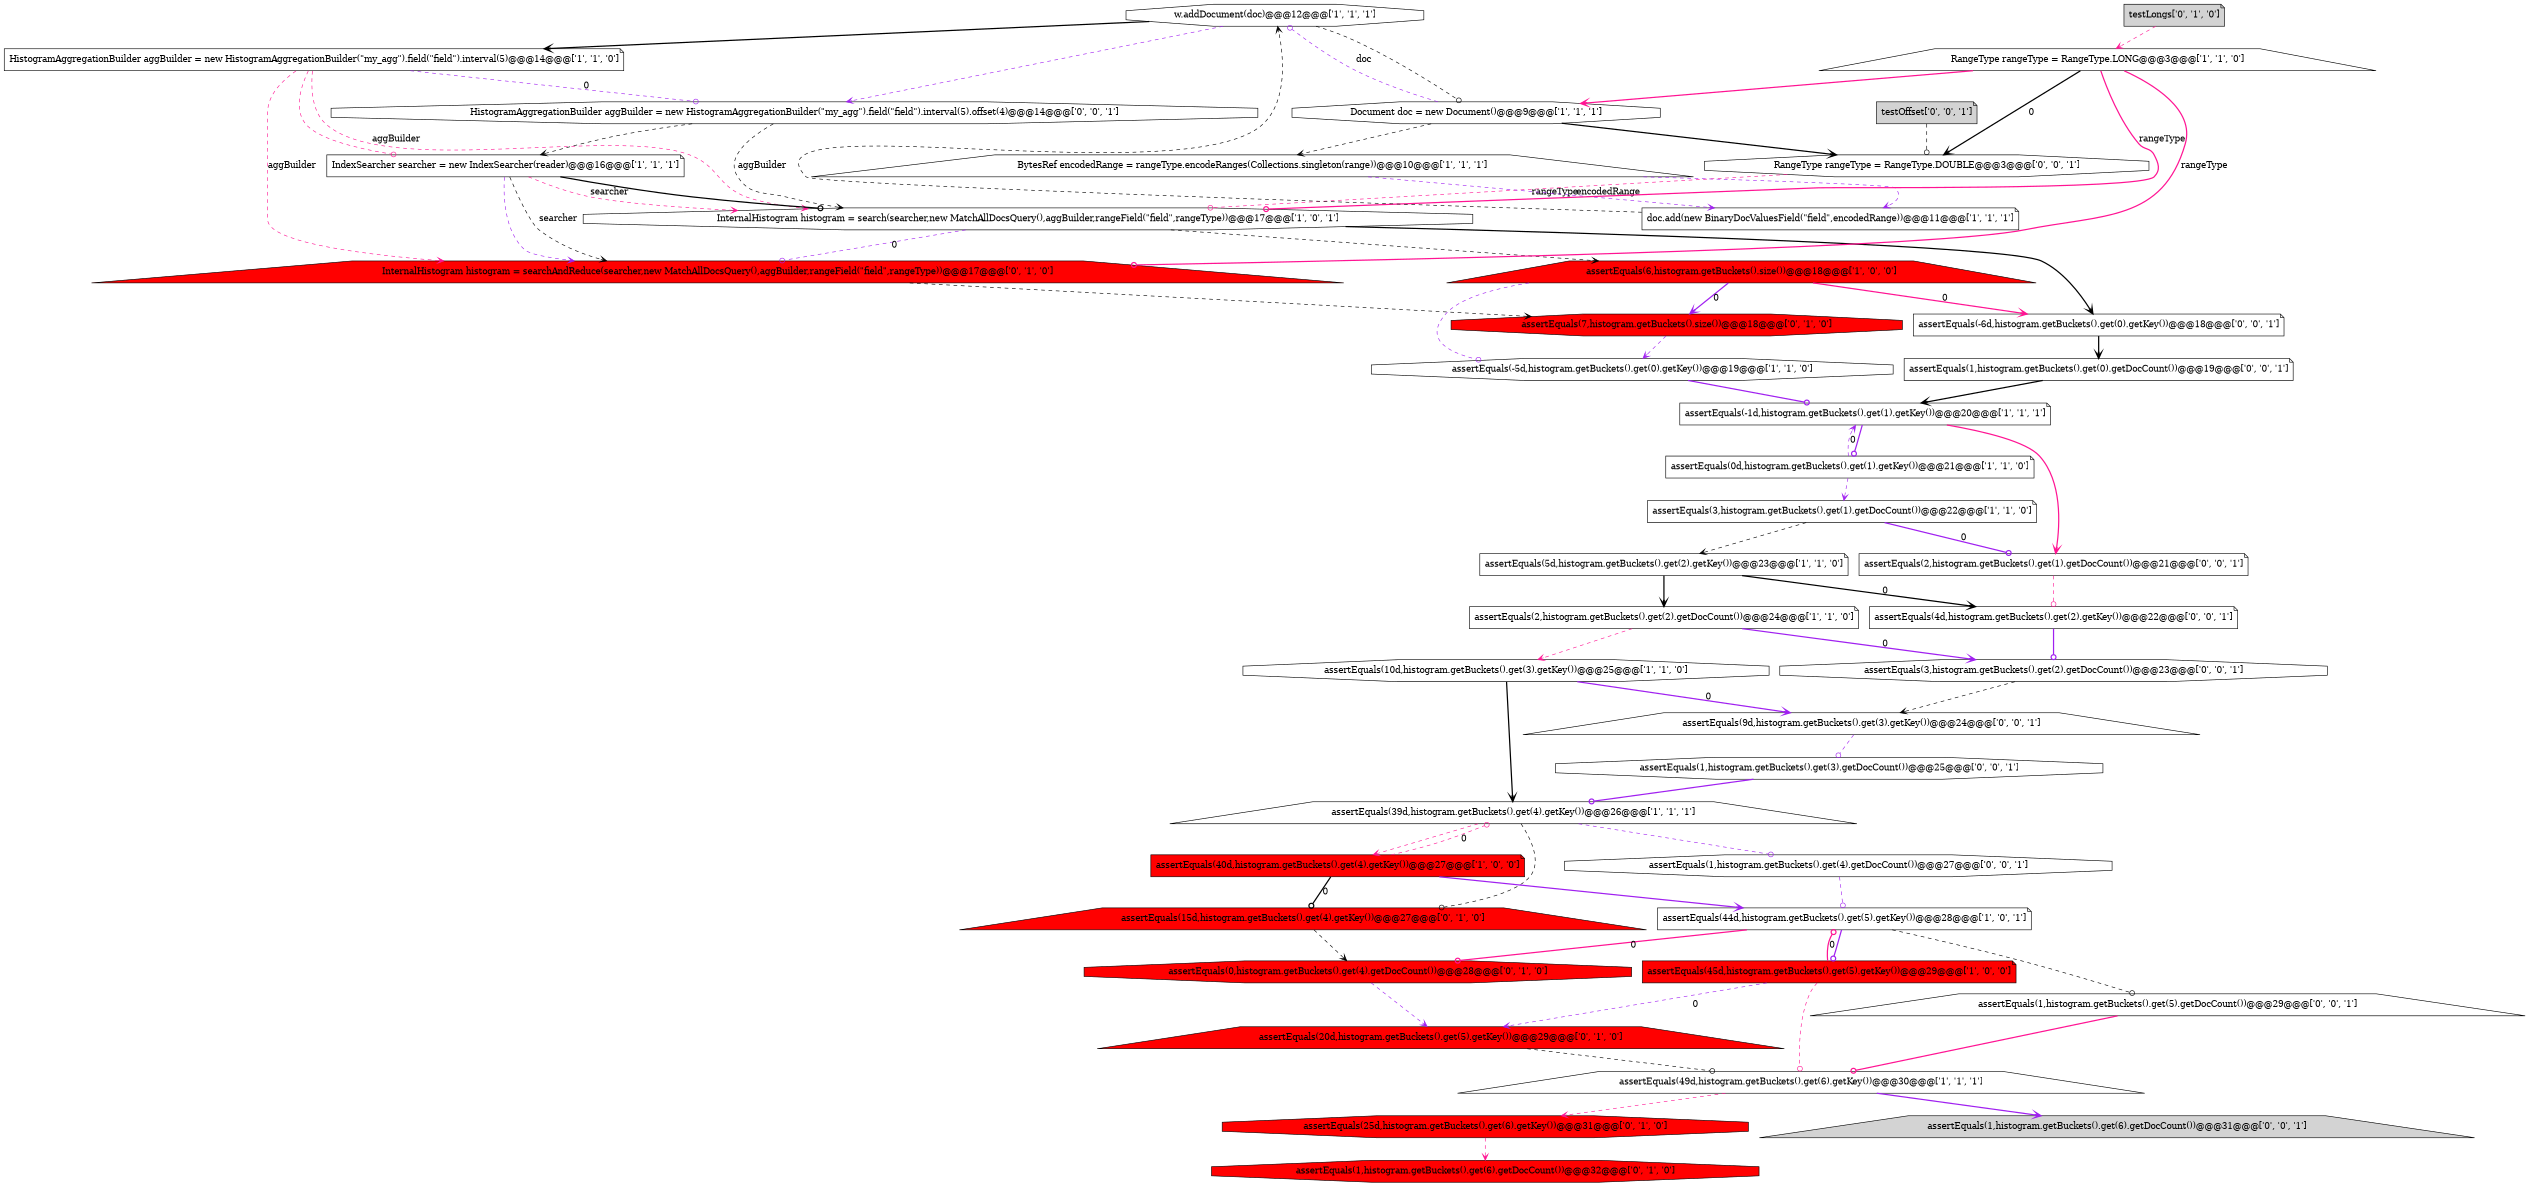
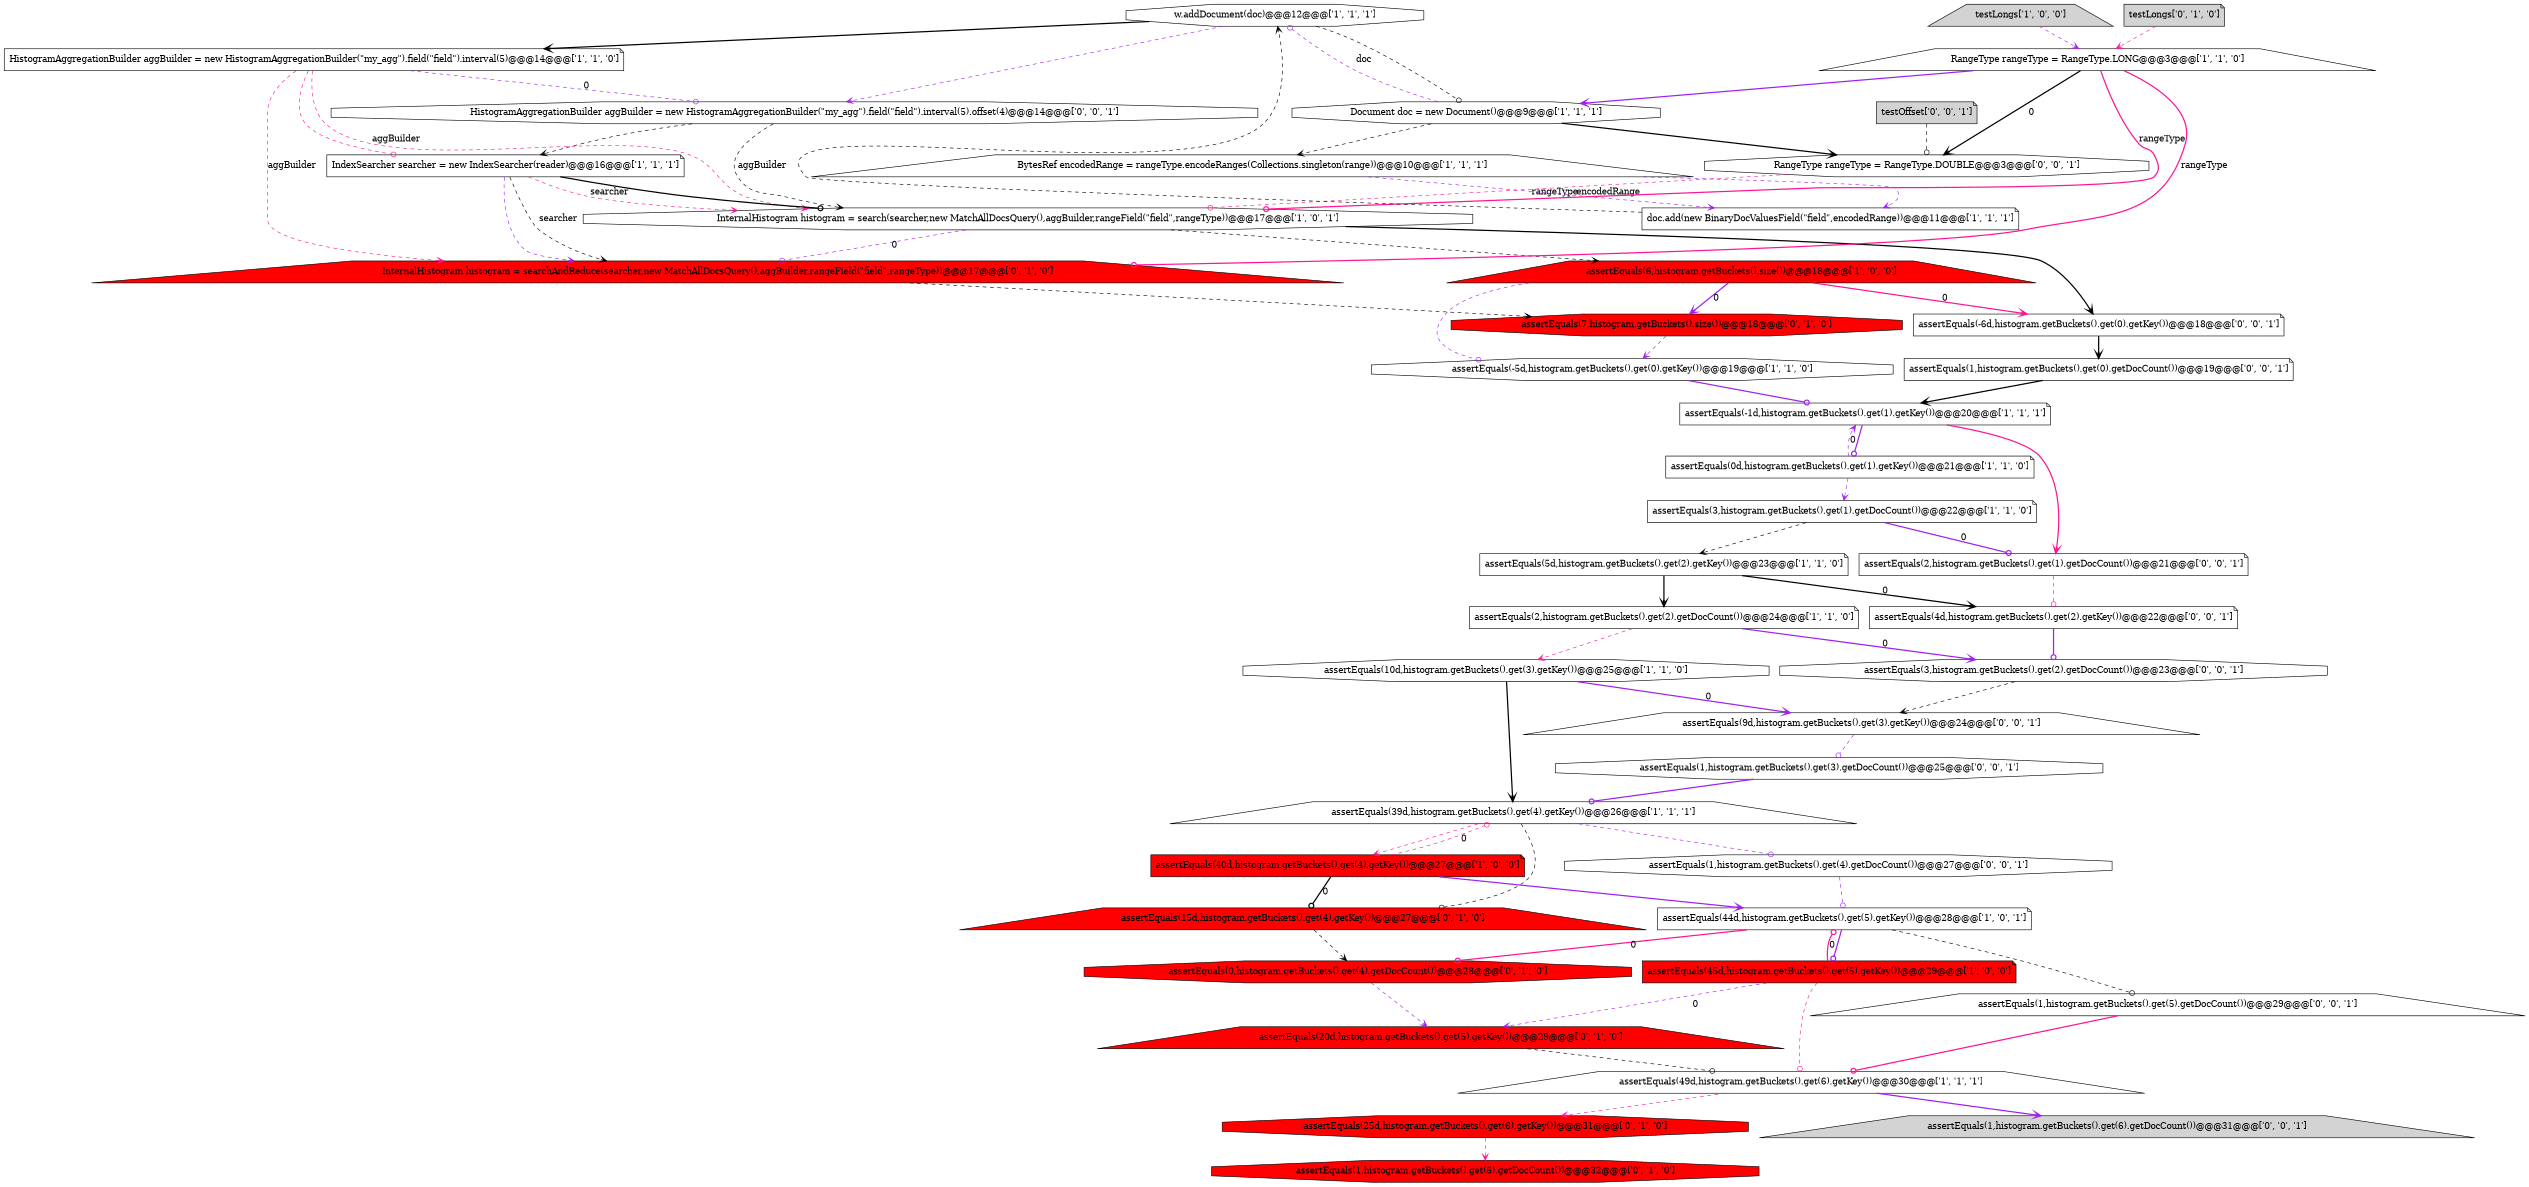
none -> (2021, 15)
(1780, 87) -> (1780, 87)
